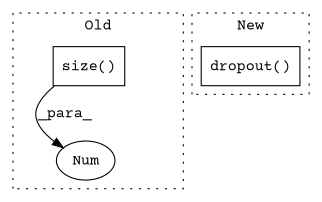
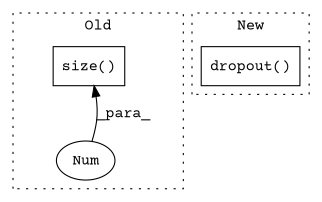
(36, 114) -> (97, 119)
